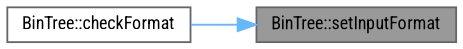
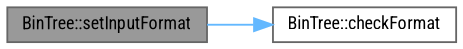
(214, 25) -> (230, 25)
